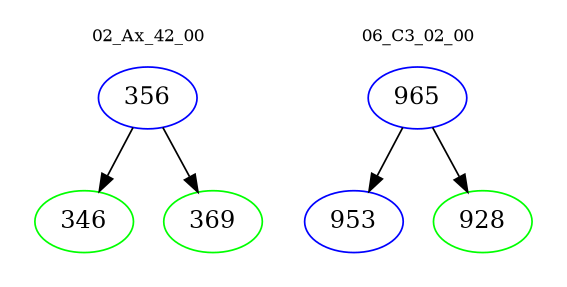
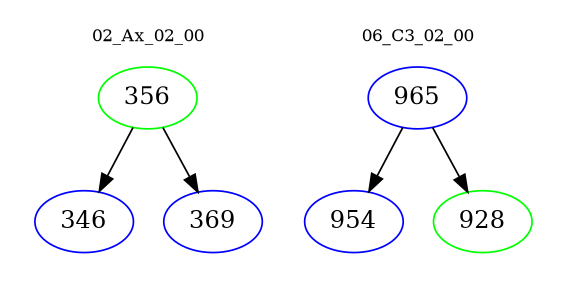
(149, 37) -> (149, 37)
(148, 98) -> (148, 98)
(84, 222) -> (84, 222)
(213, 222) -> (213, 222)
(354, 222) -> (354, 222)
